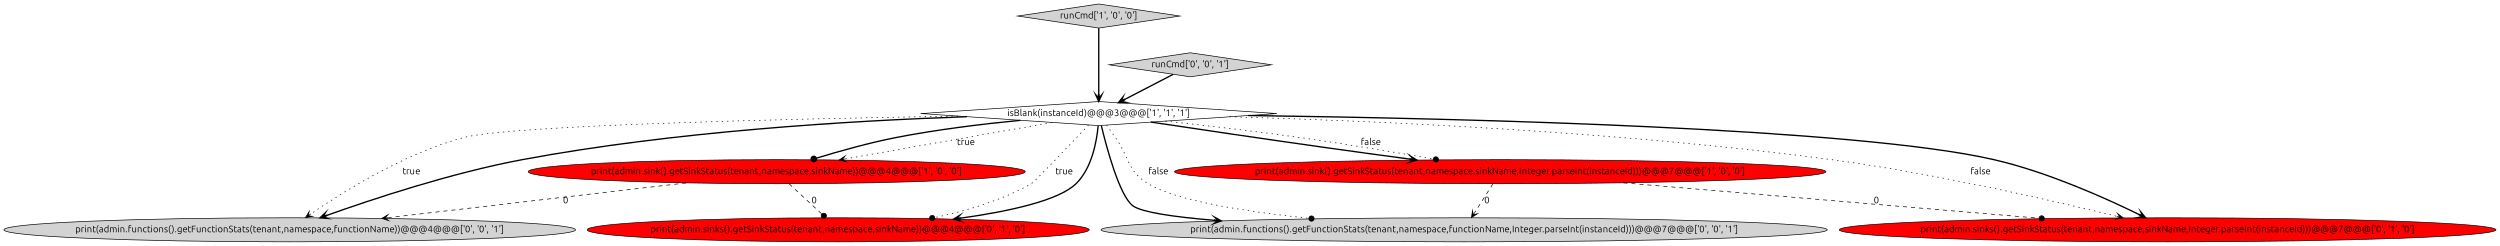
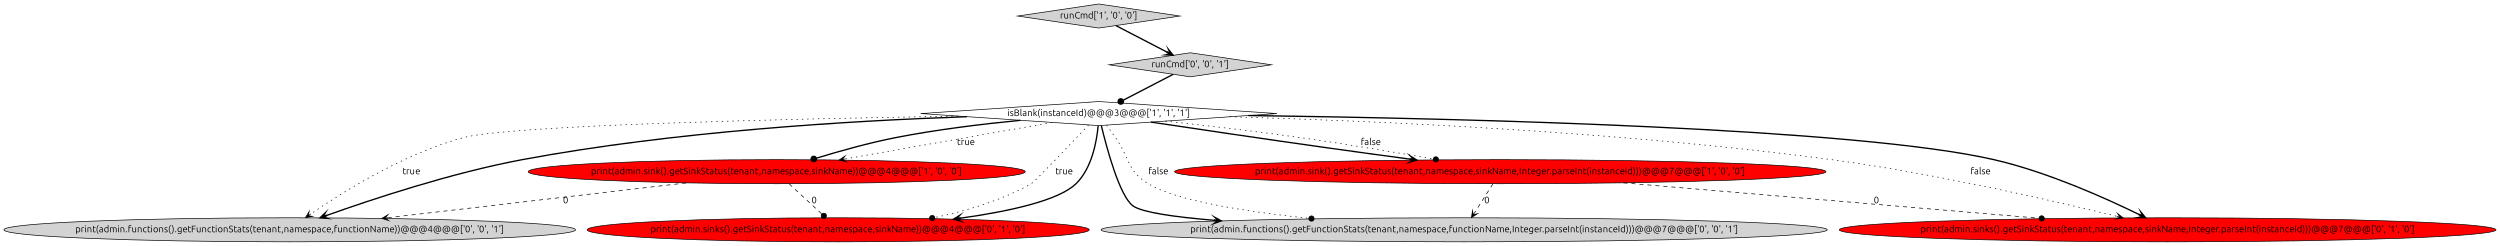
(1099, 61) -> (1141, 39)
(1148, 87) -> (1148, 87)
